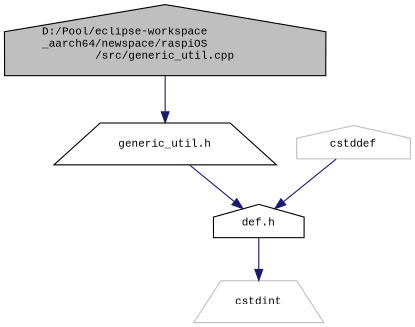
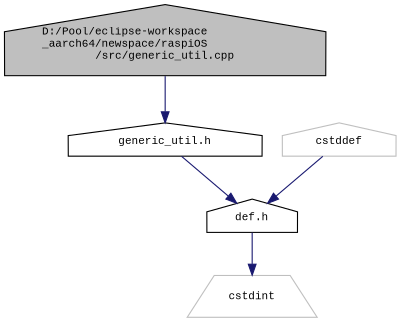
(165, 144) -> (165, 141)
